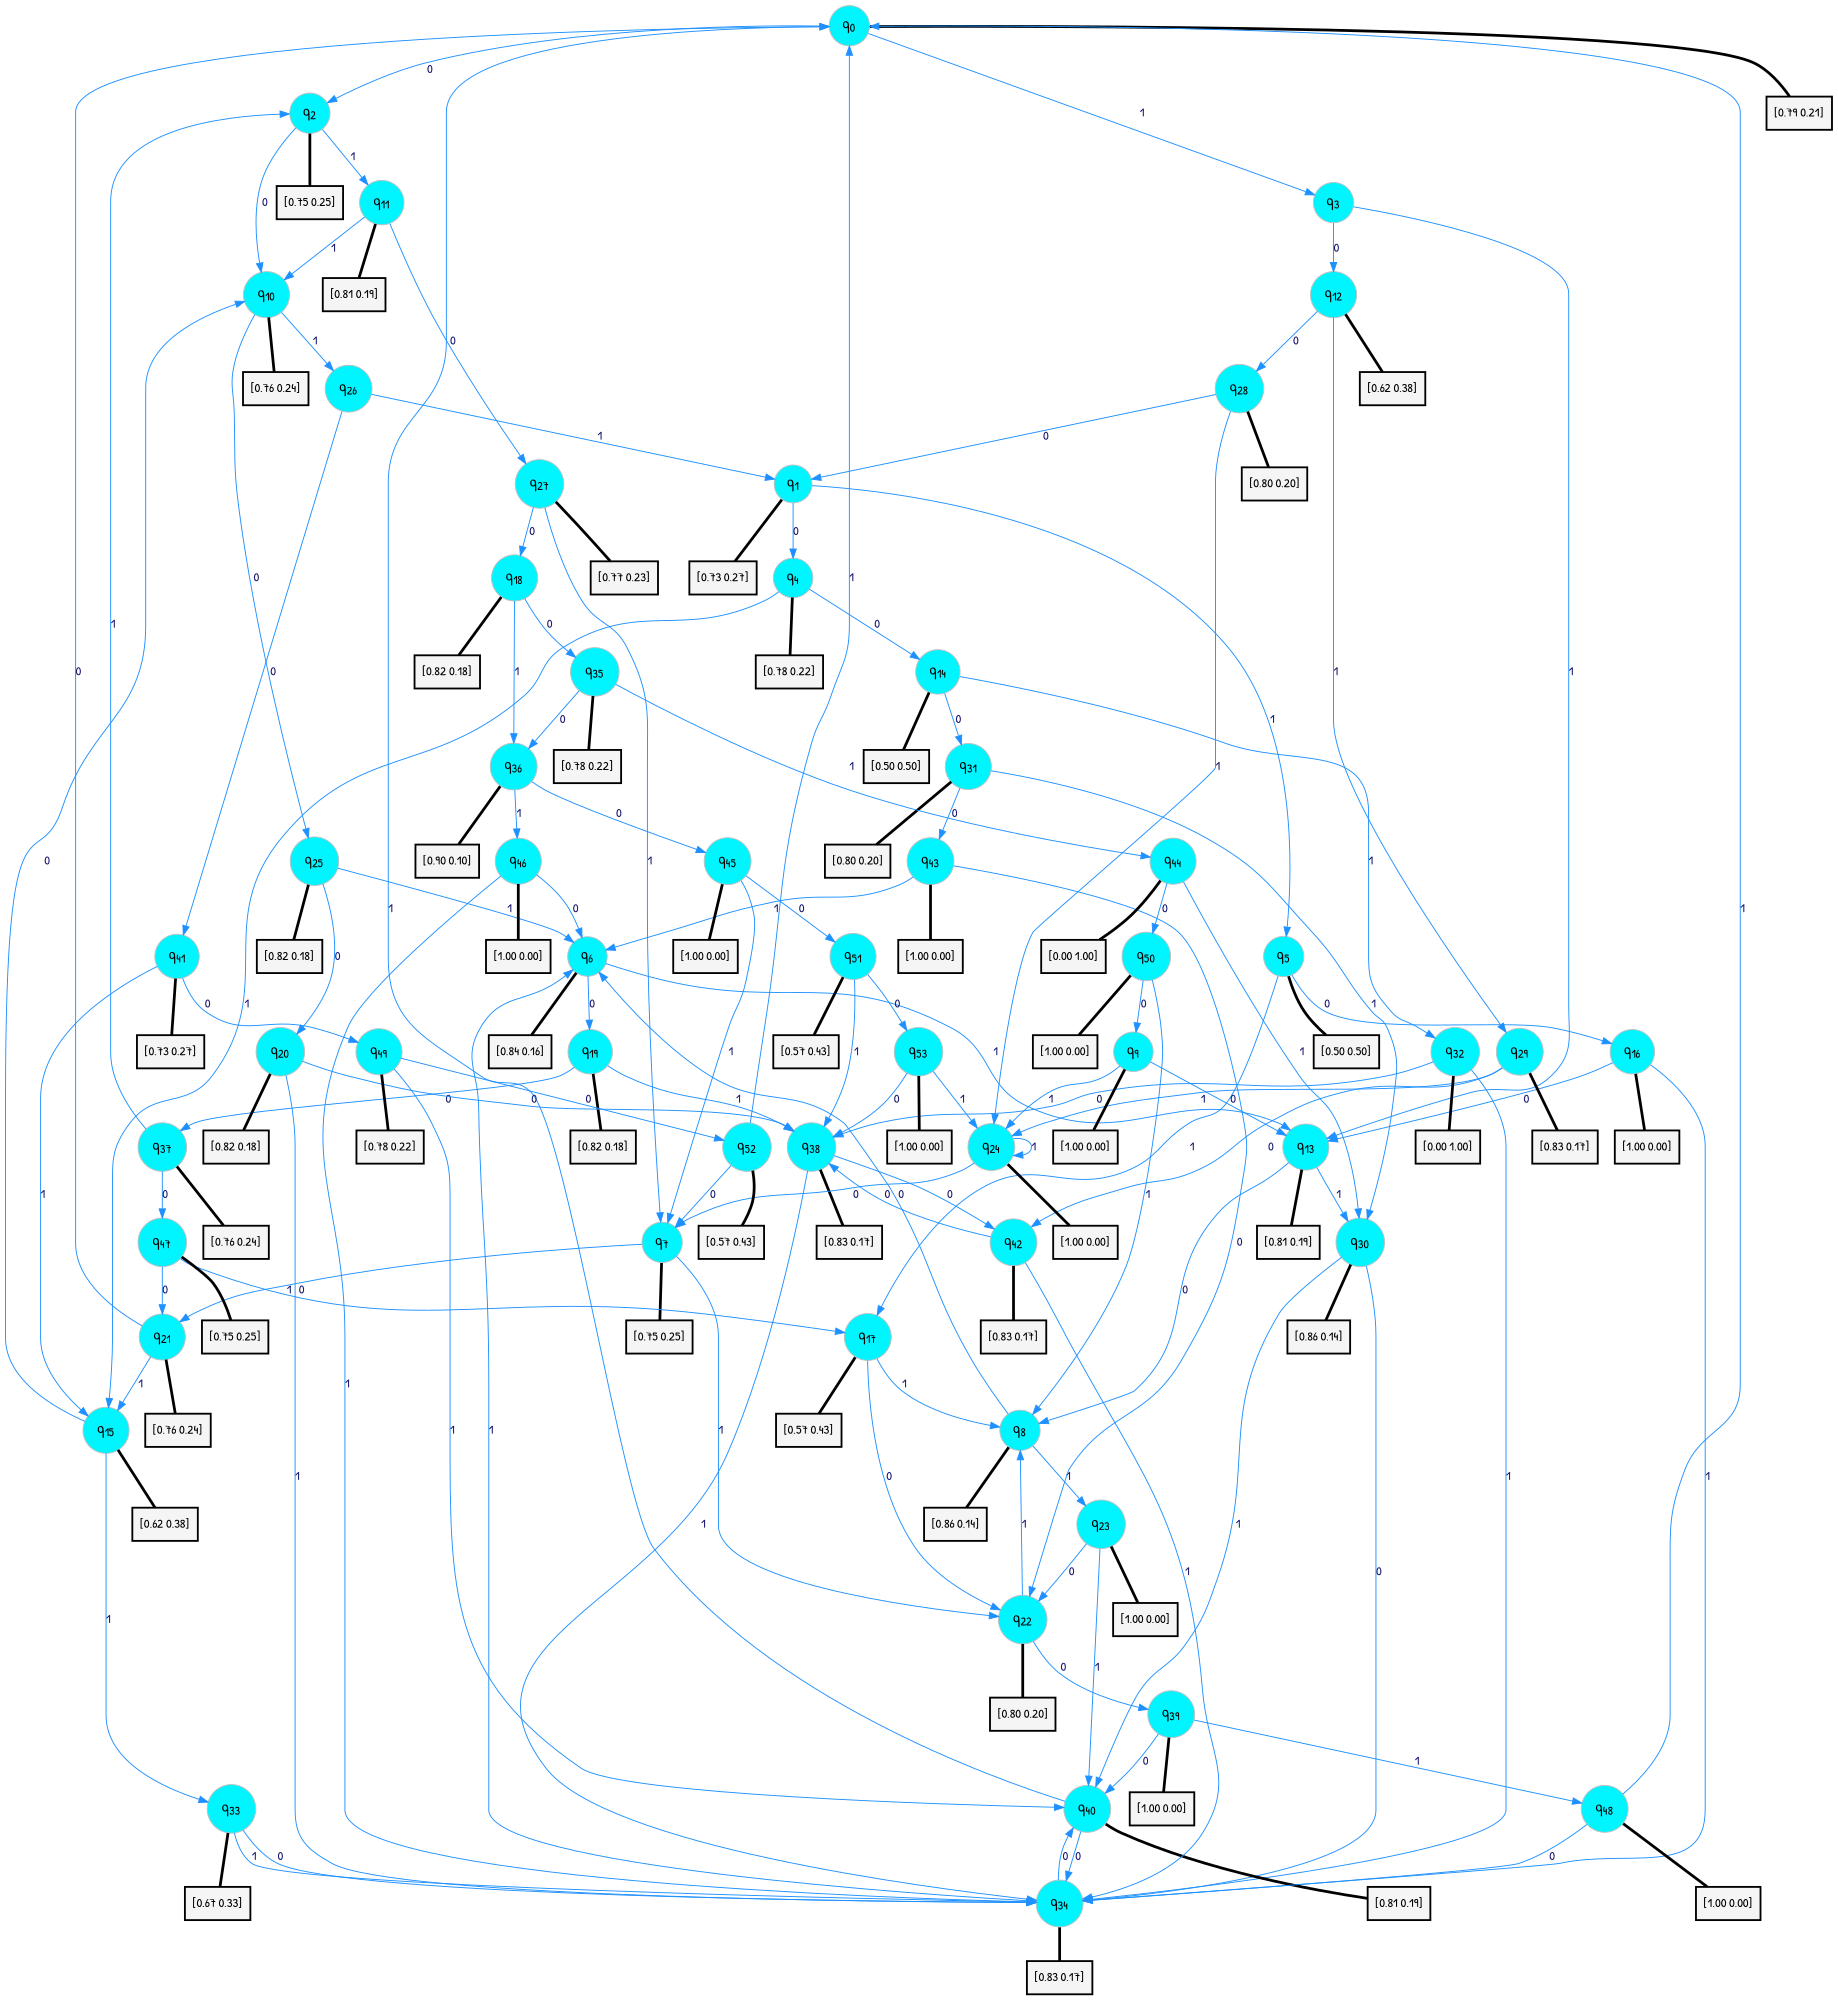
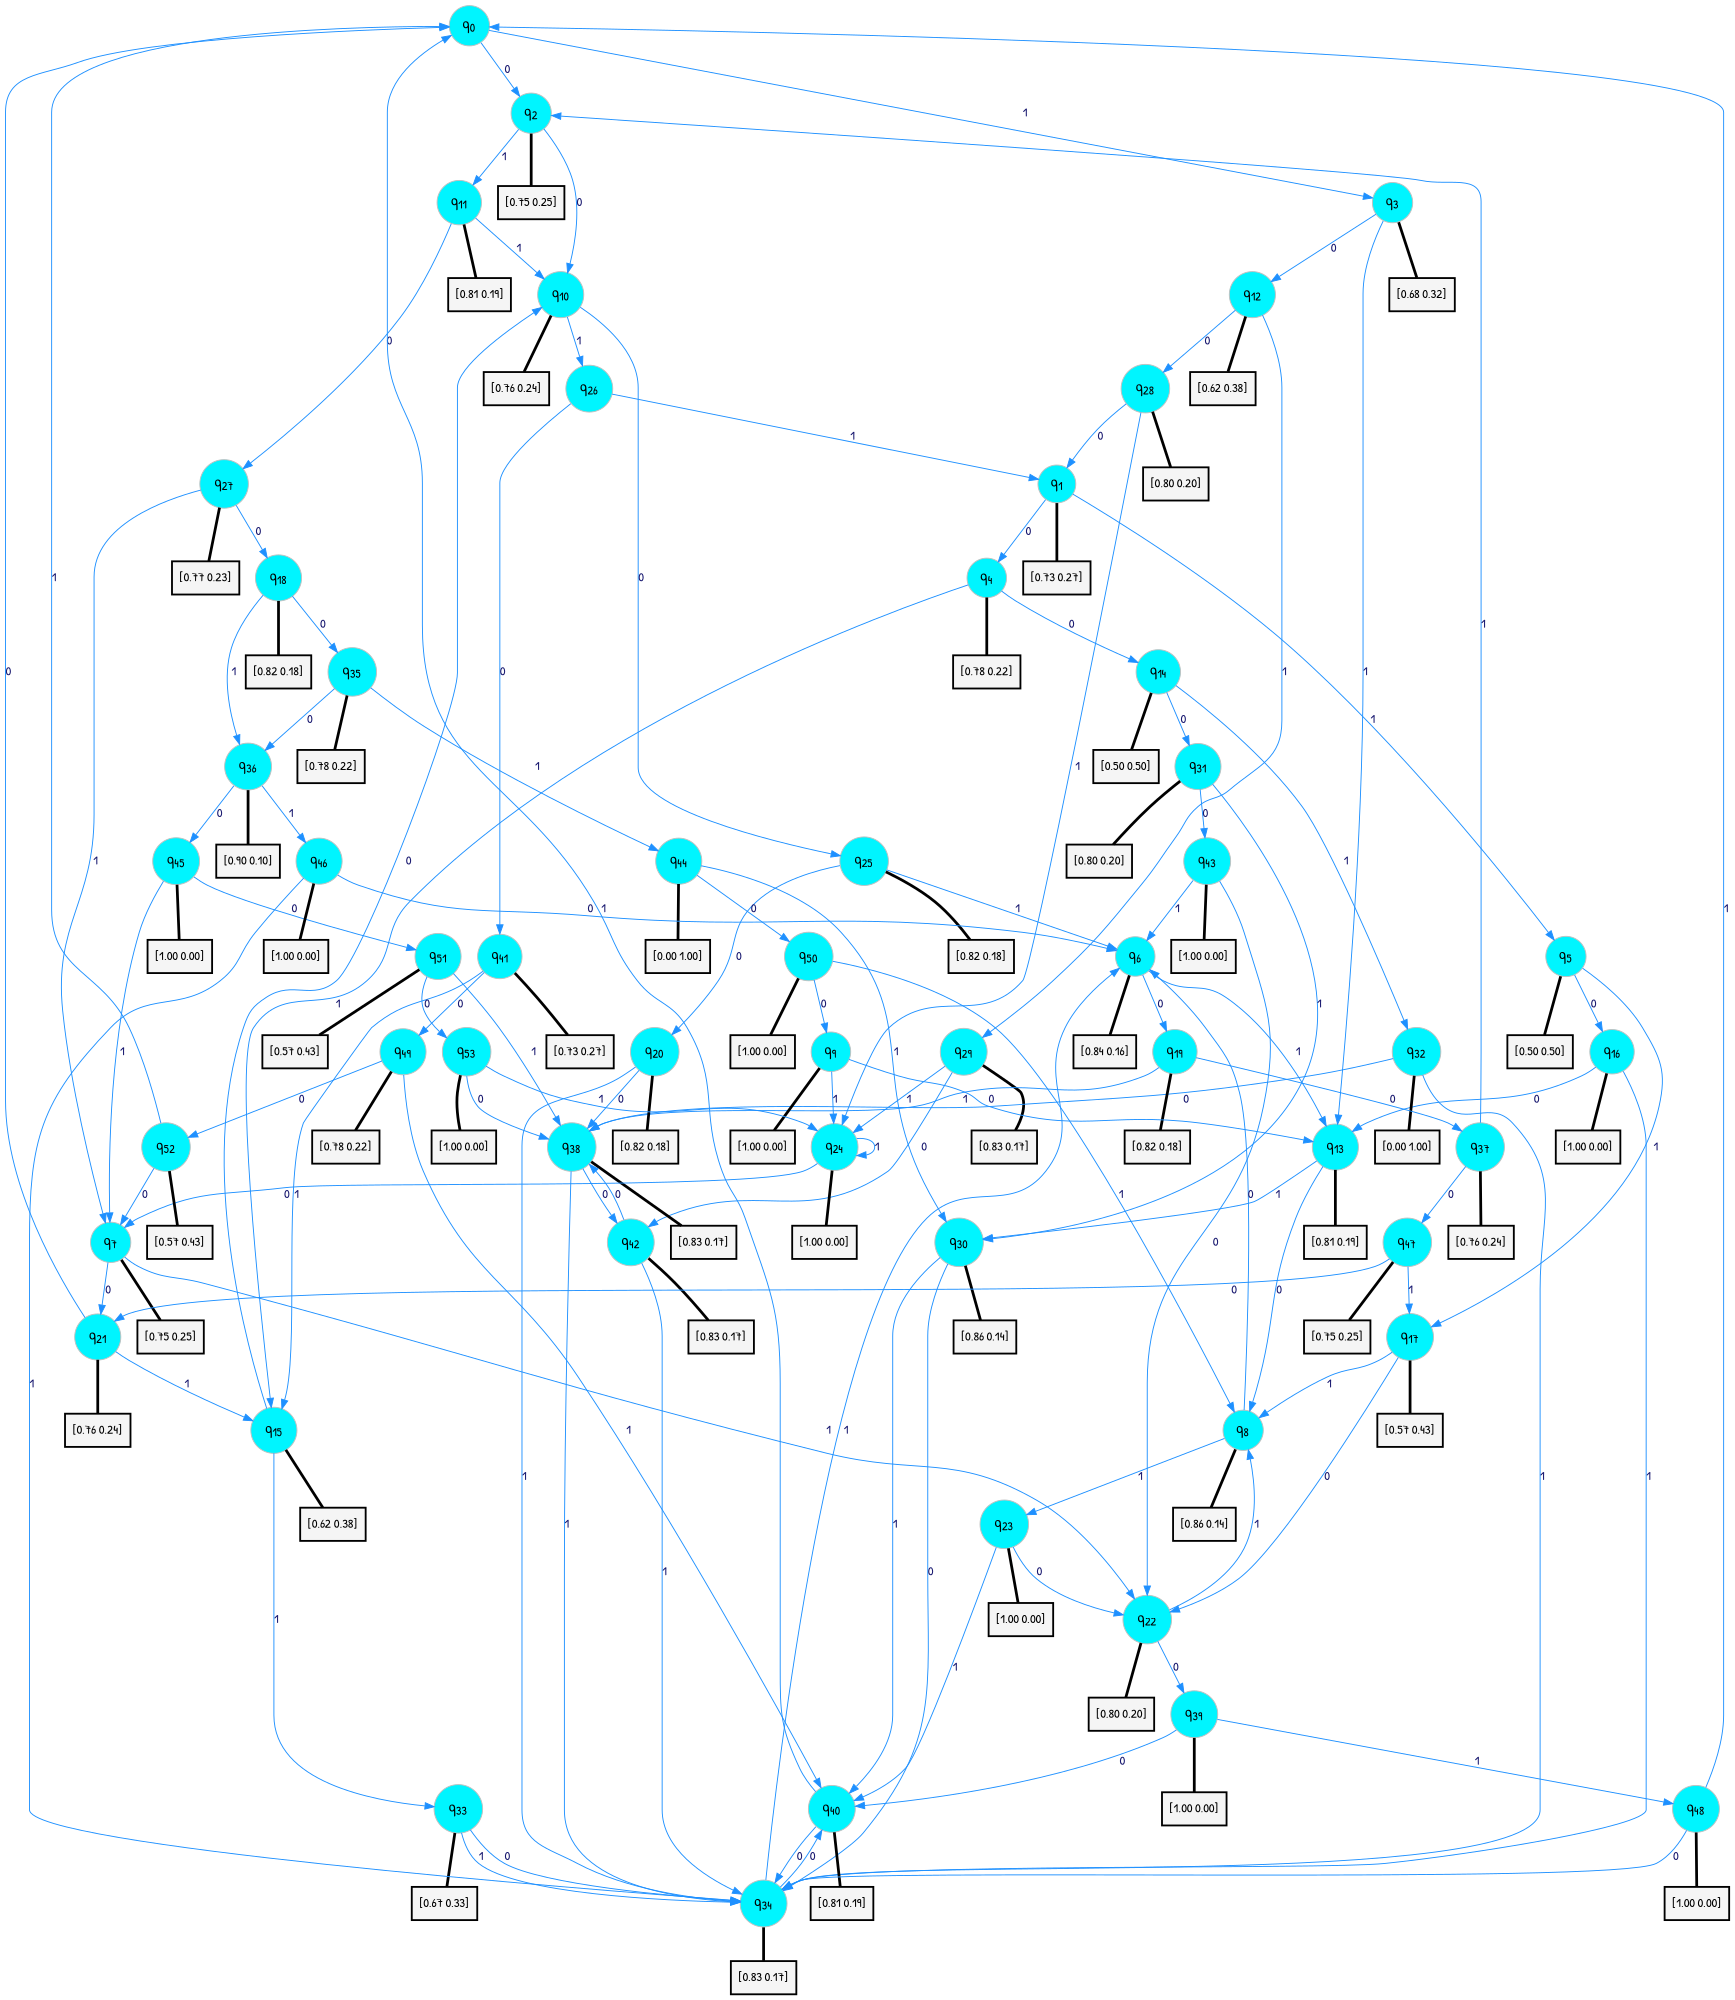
(1799, 113) -> none
none -> (1422, 295)
